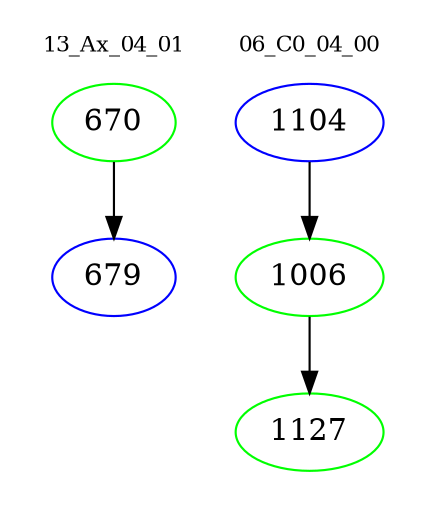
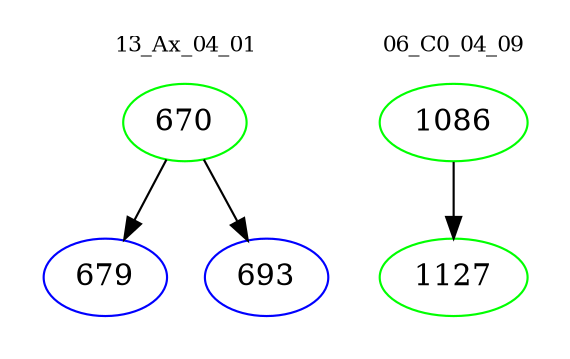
(310, 46) -> (454, 46)
(310, 123) -> none
none -> (267, 277)
(310, 277) -> (454, 123)
